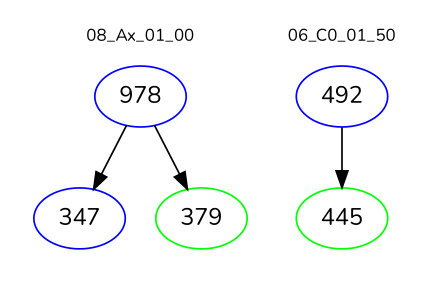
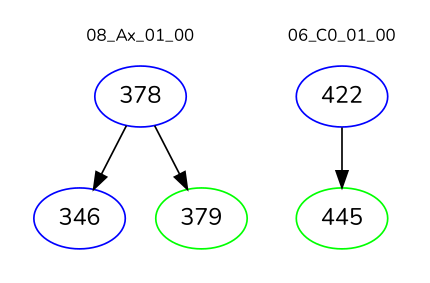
(342, 36) -> (342, 36)
(141, 97) -> (141, 97)
(342, 97) -> (342, 97)
(80, 218) -> (80, 218)
